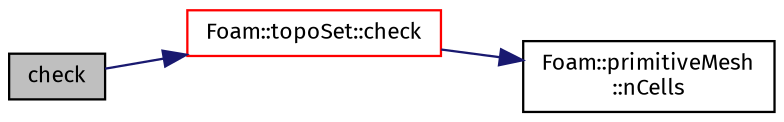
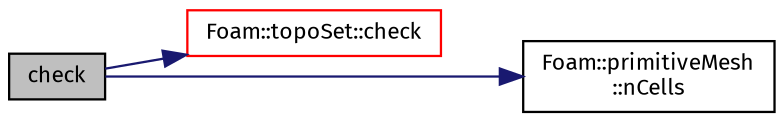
(471, 53) -> (302, 77)
